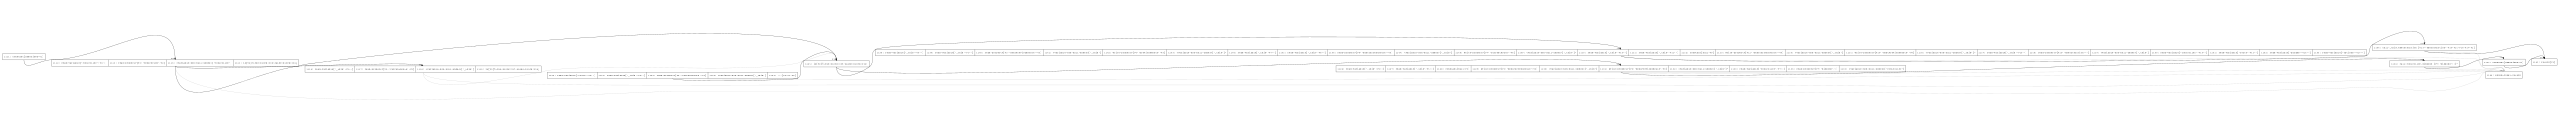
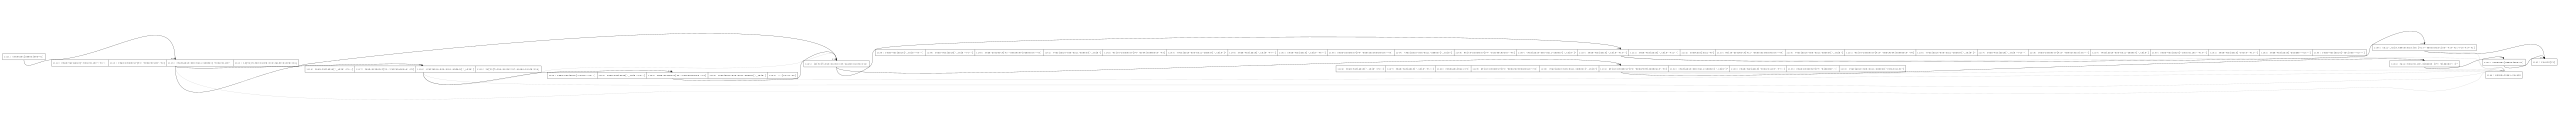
none -> (550, 72)
